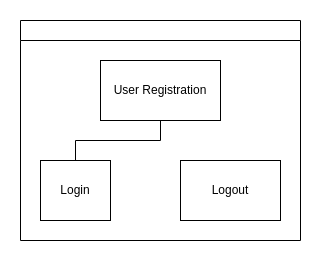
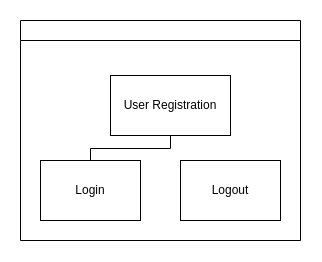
(161, 91) -> (171, 106)
(76, 191) -> (91, 191)
